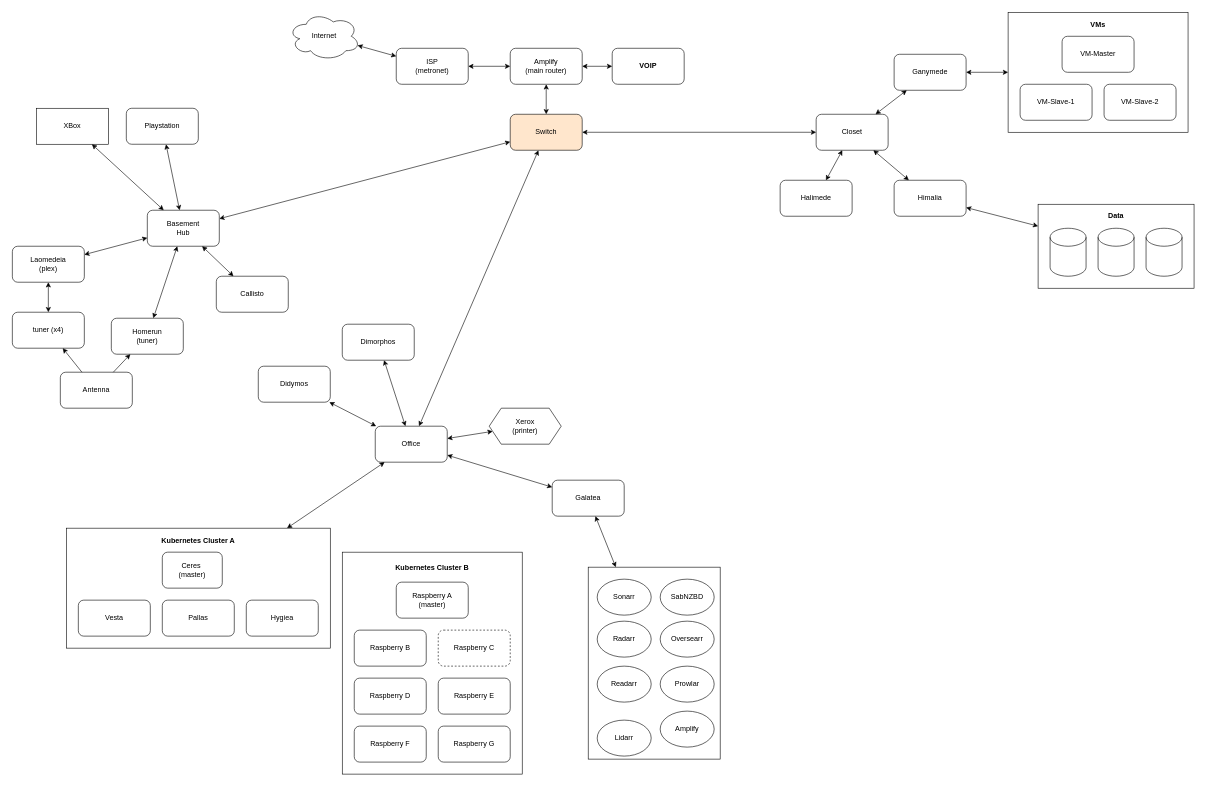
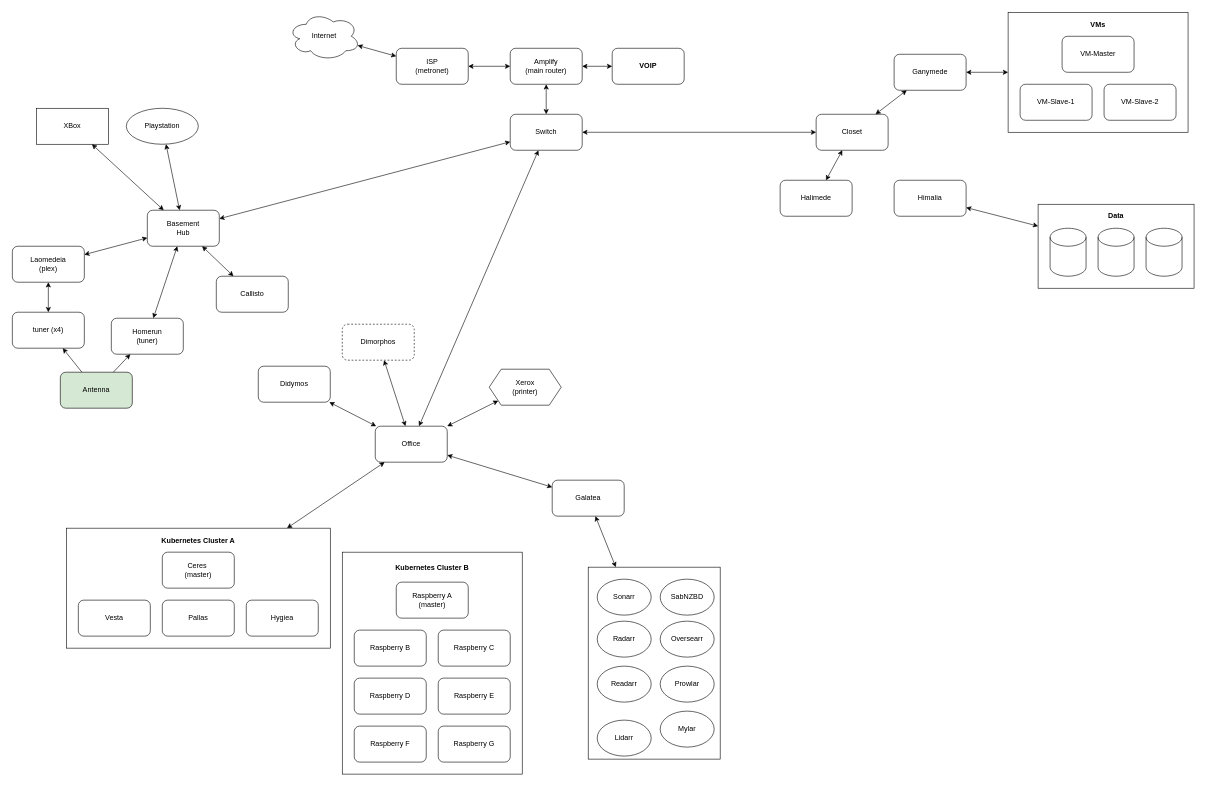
(162, 126) -> (162, 126)
(546, 132) -> (546, 132)
(891, 165) -> none
(378, 342) -> (378, 342)
(96, 390) -> (96, 390)
(525, 426) -> (525, 387)
(192, 570) -> (198, 570)
(474, 648) -> (474, 648)
(687, 729) -> (687, 729)
